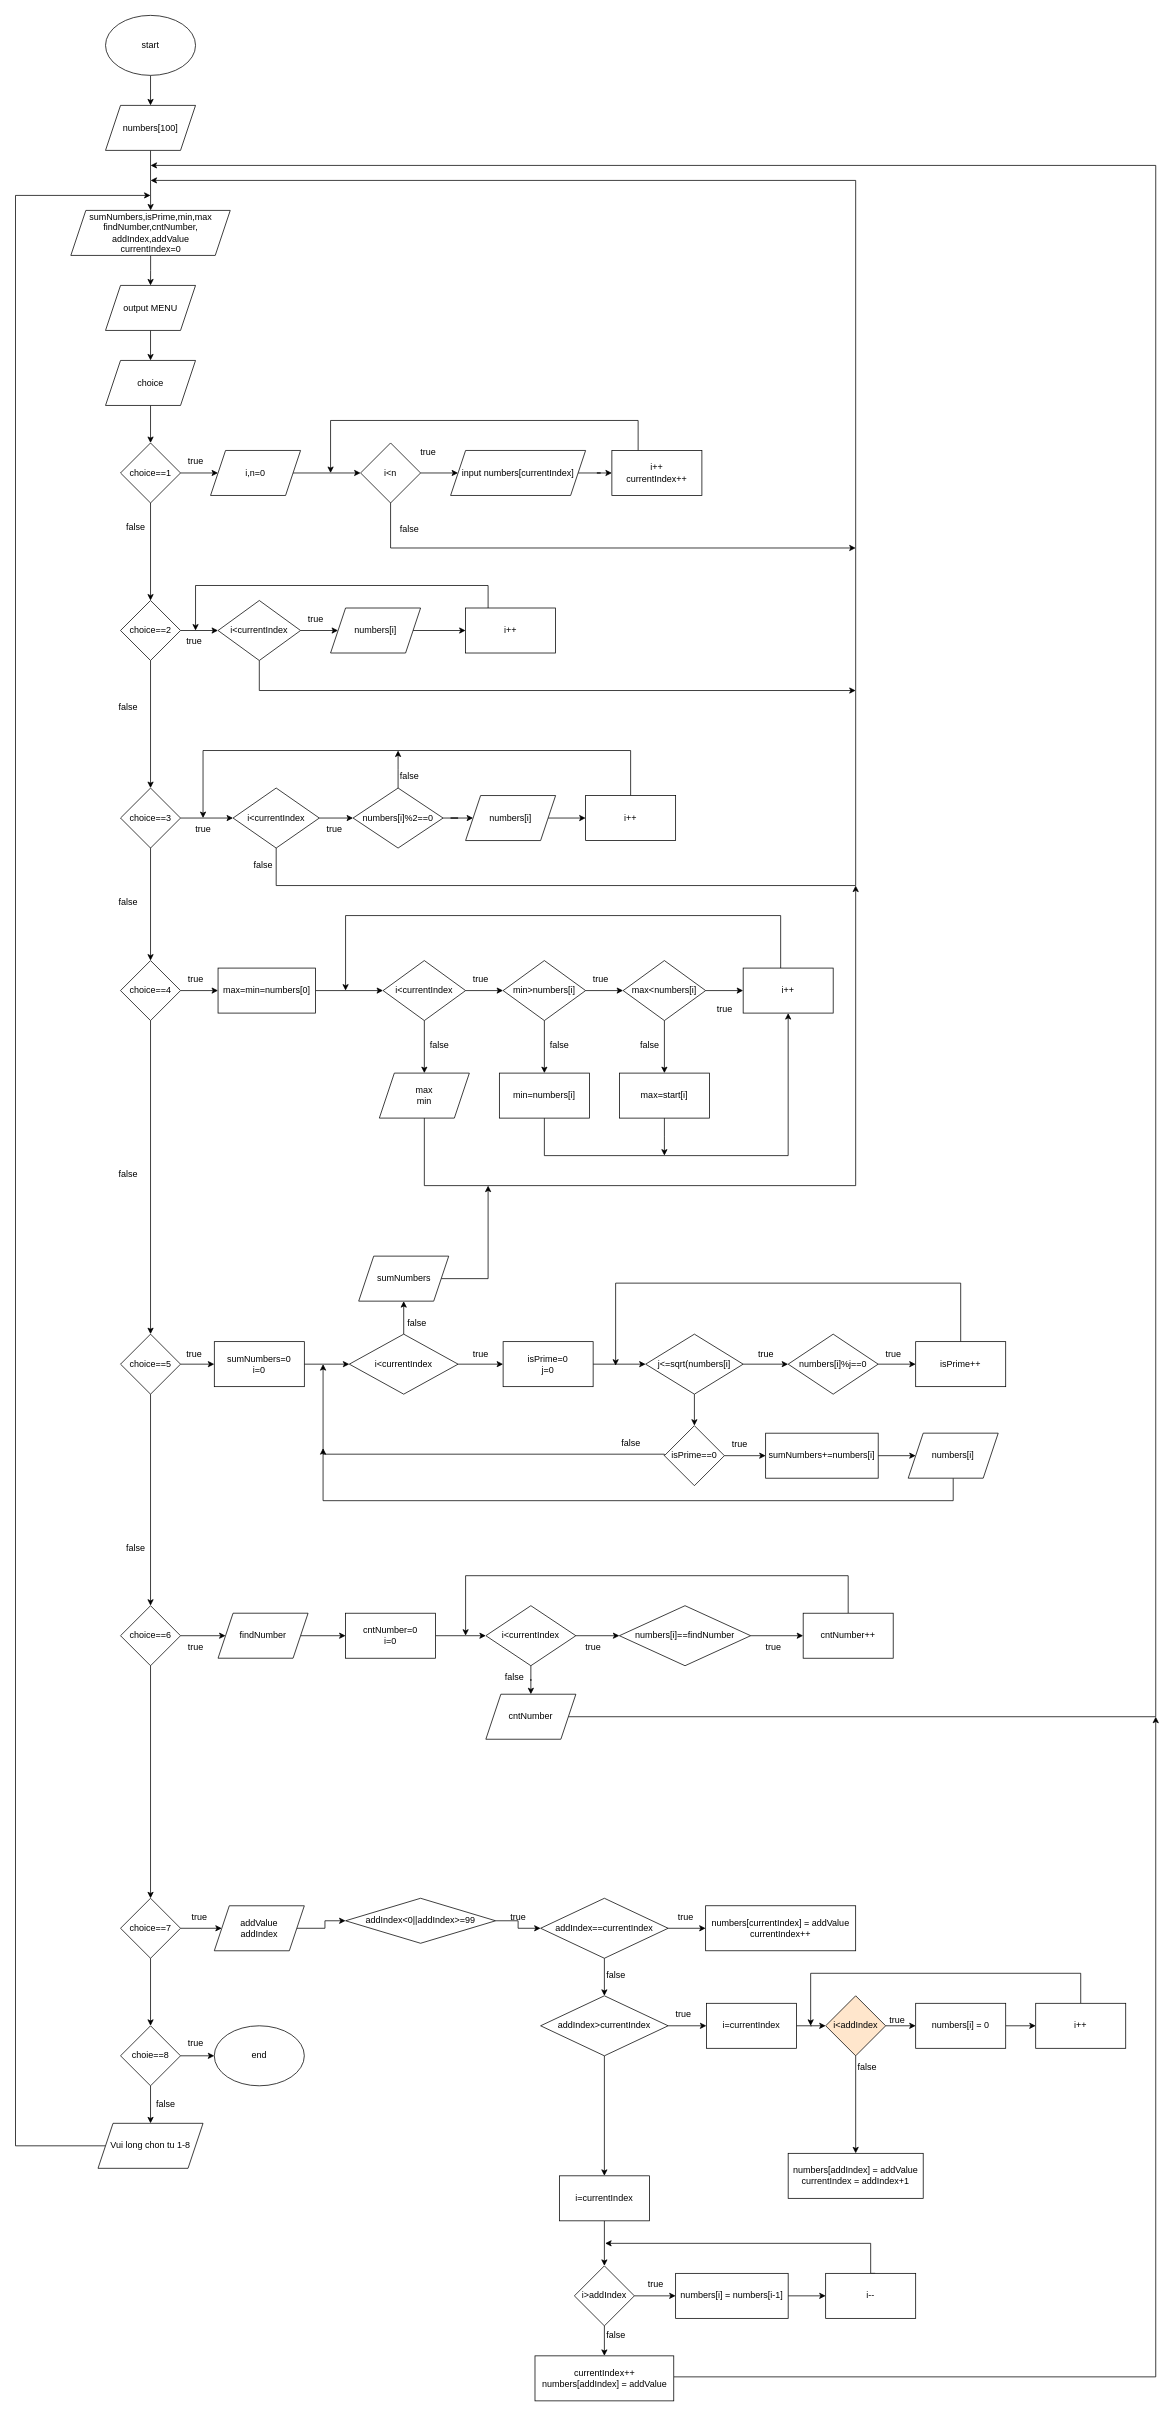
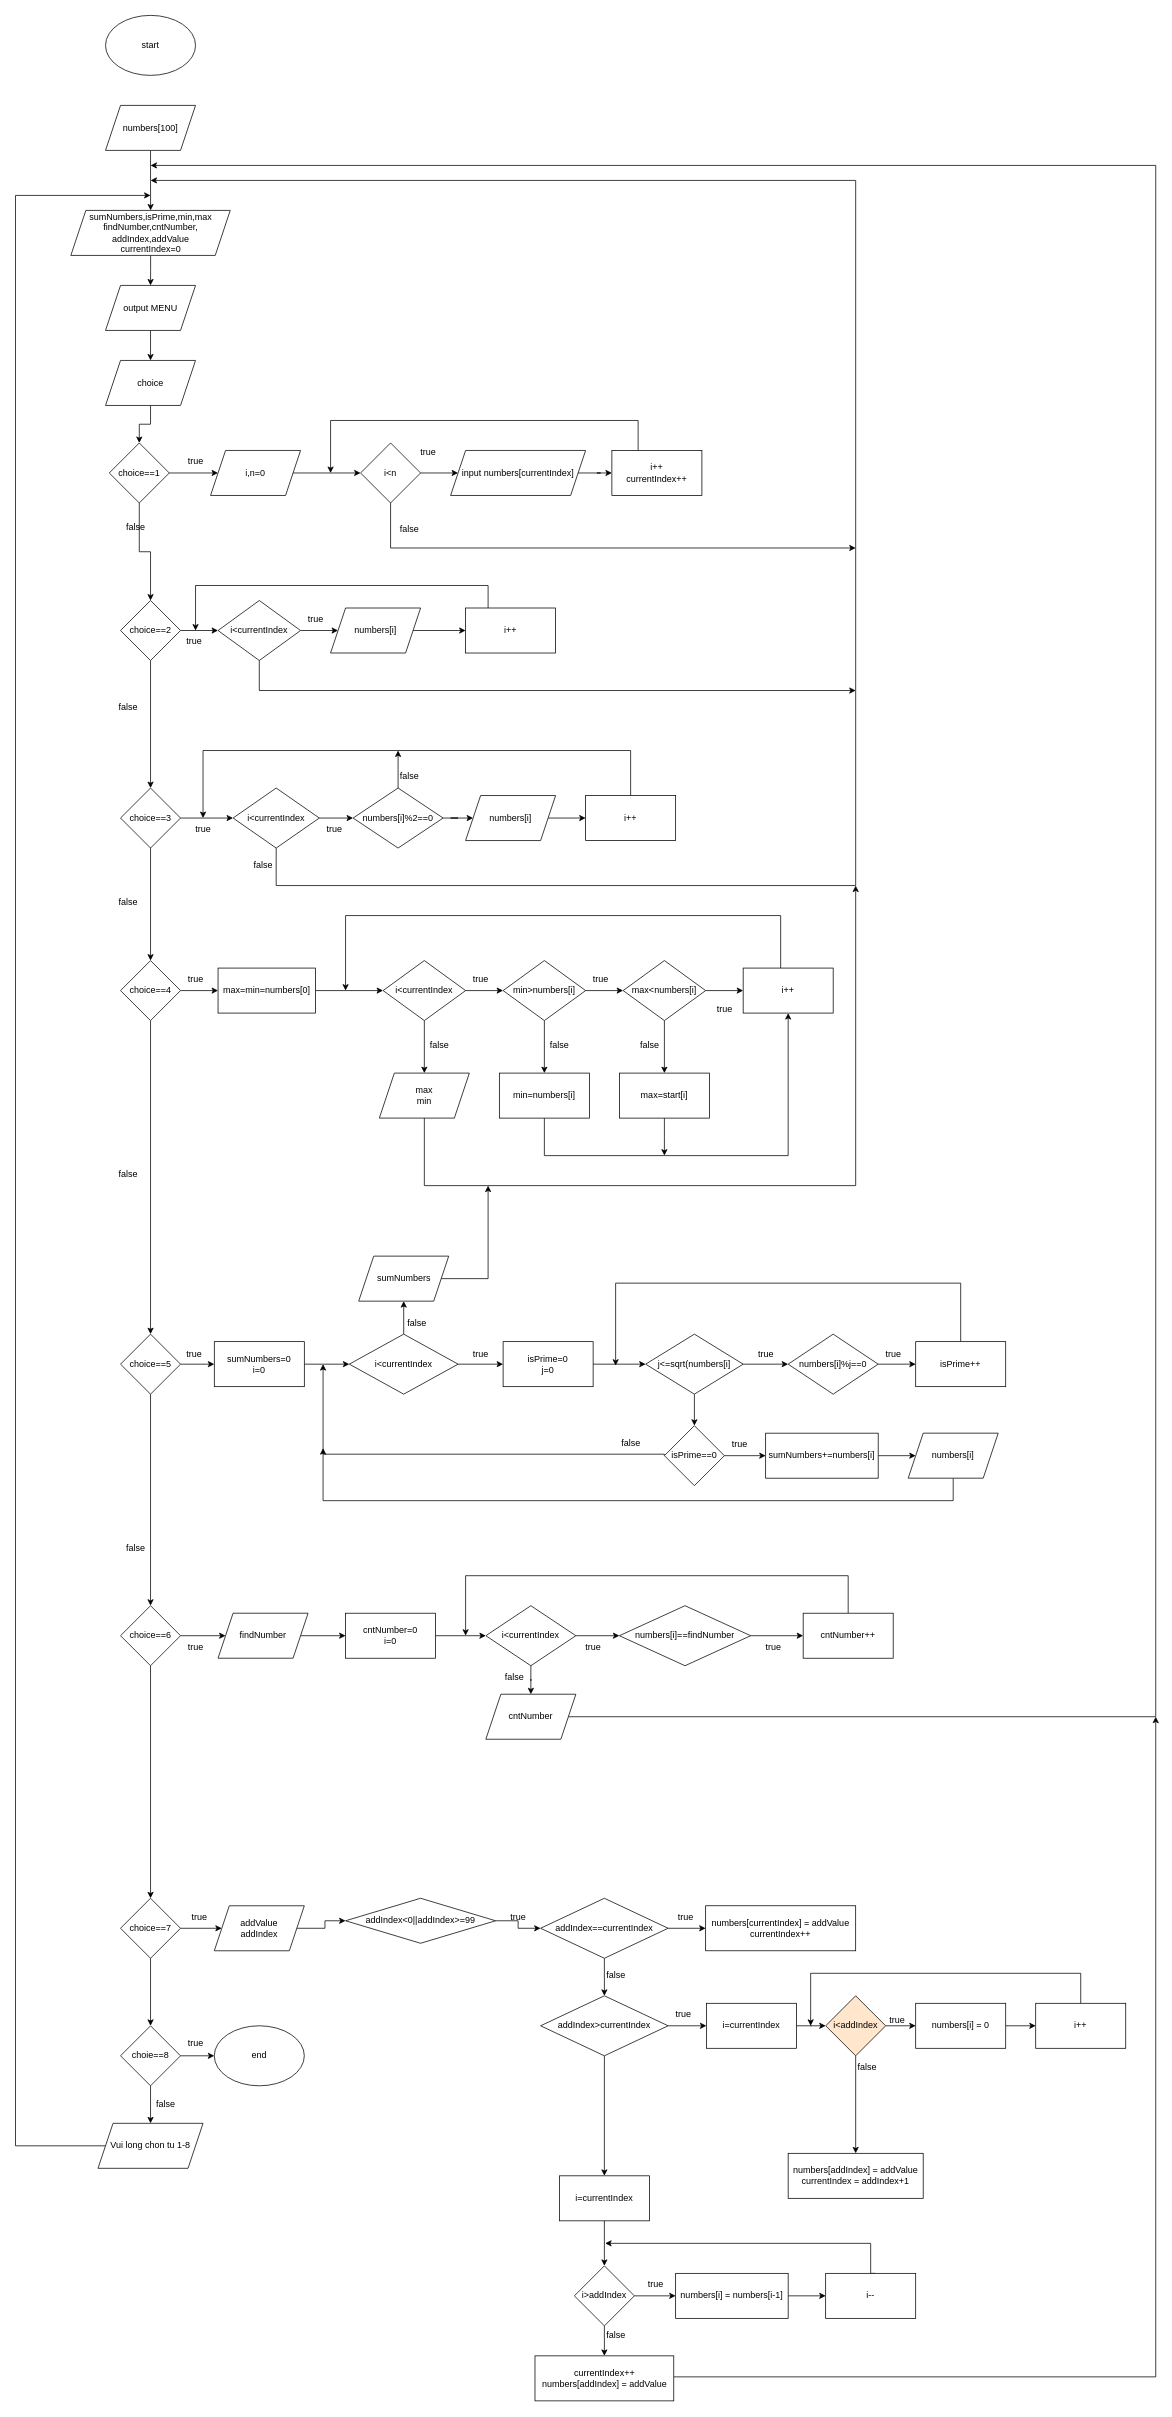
(150, 87) -> none
(150, 473) -> (139, 473)
